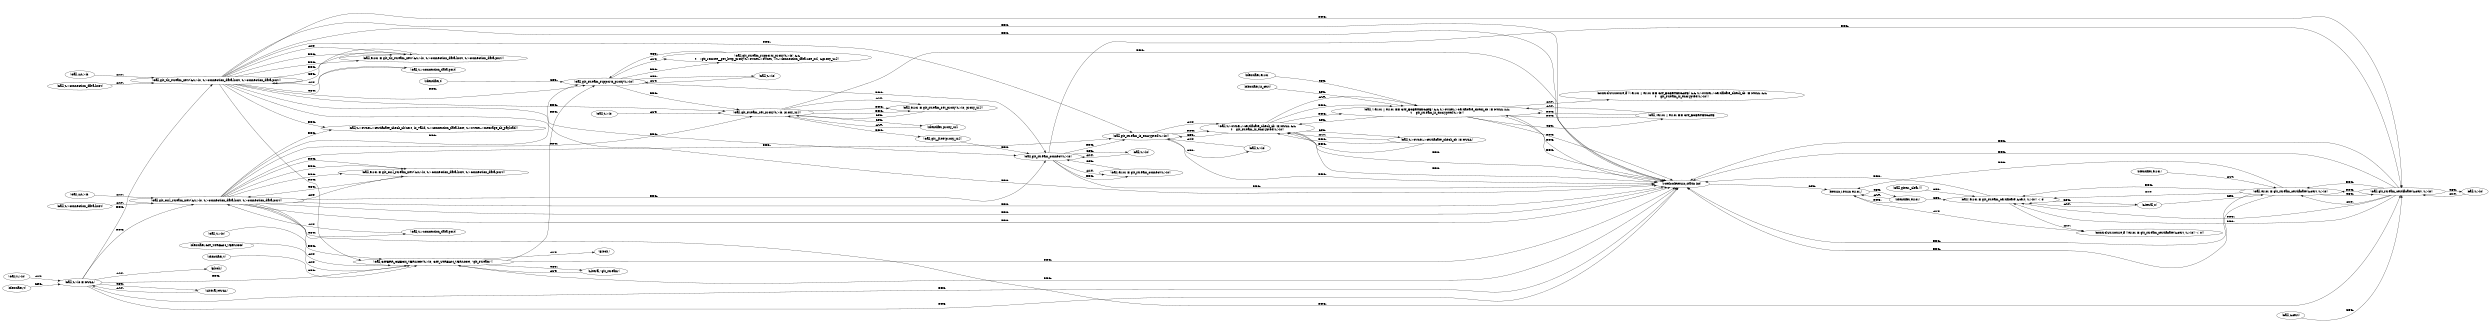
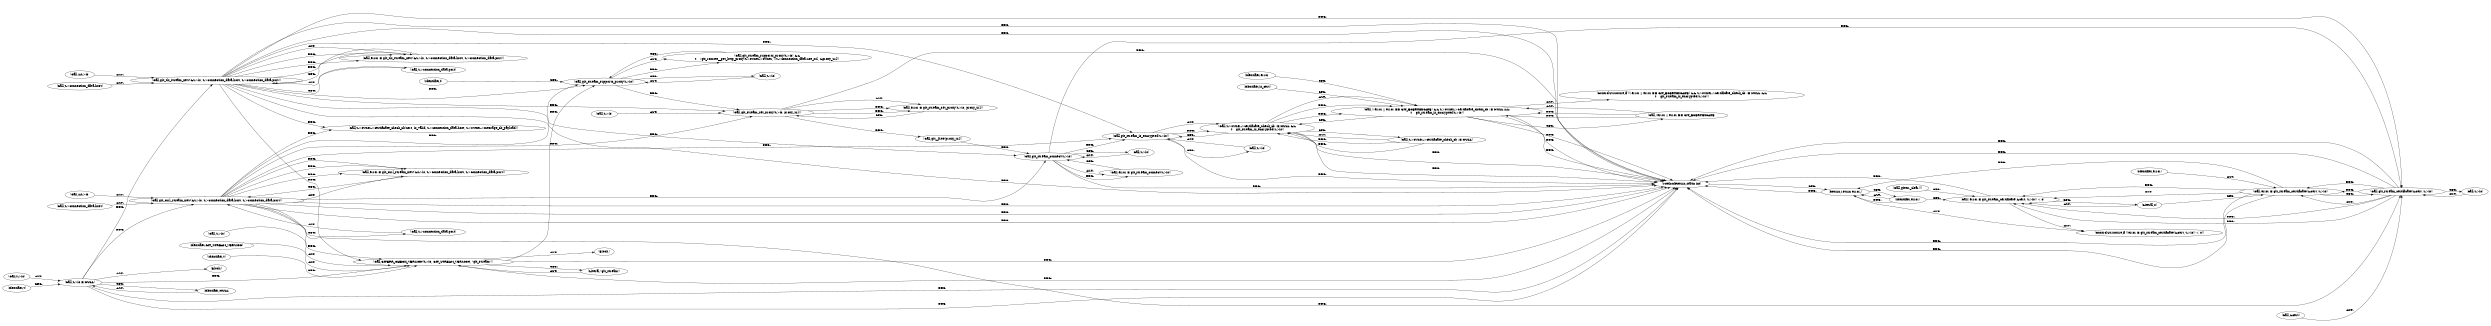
(854, 93) -> none
(943, 127) -> none
none -> (1765, 190)
(217, 291) -> (217, 291)
(2350, 310) -> (2350, 310)
